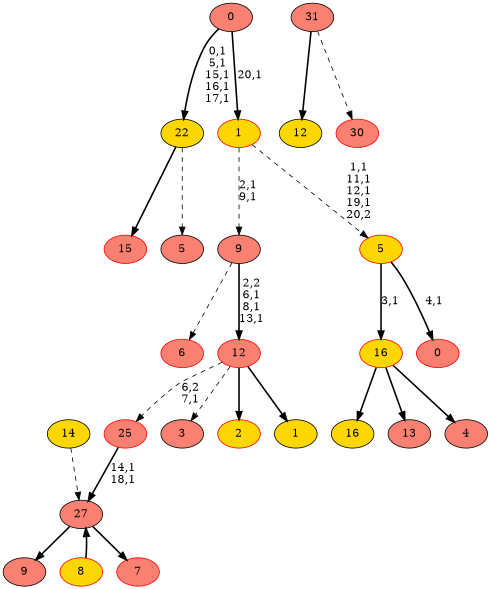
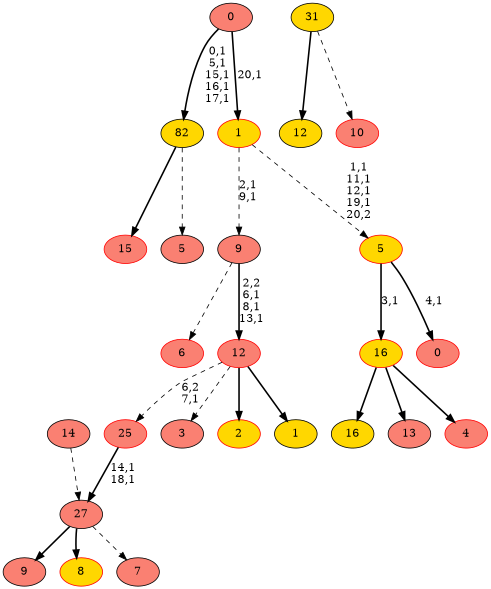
(312, 17) -> (312, 17)
(182, 133) -> (182, 133)
(357, 133) -> (357, 133)
(69, 434) -> (69, 434)
(466, 434) -> (466, 434)
(107, 540) -> (107, 540)
(87, 547) -> (76, 539)
(138, 572) -> (138, 572)
